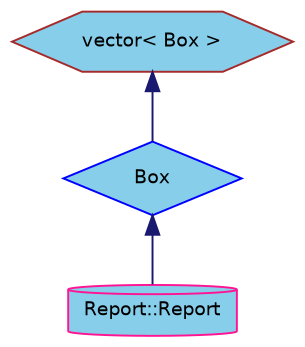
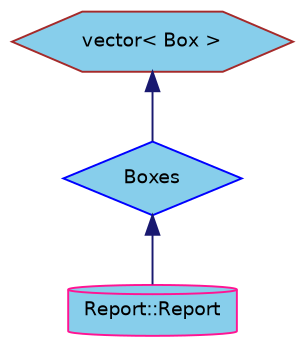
(153, 178) -> (153, 178)
